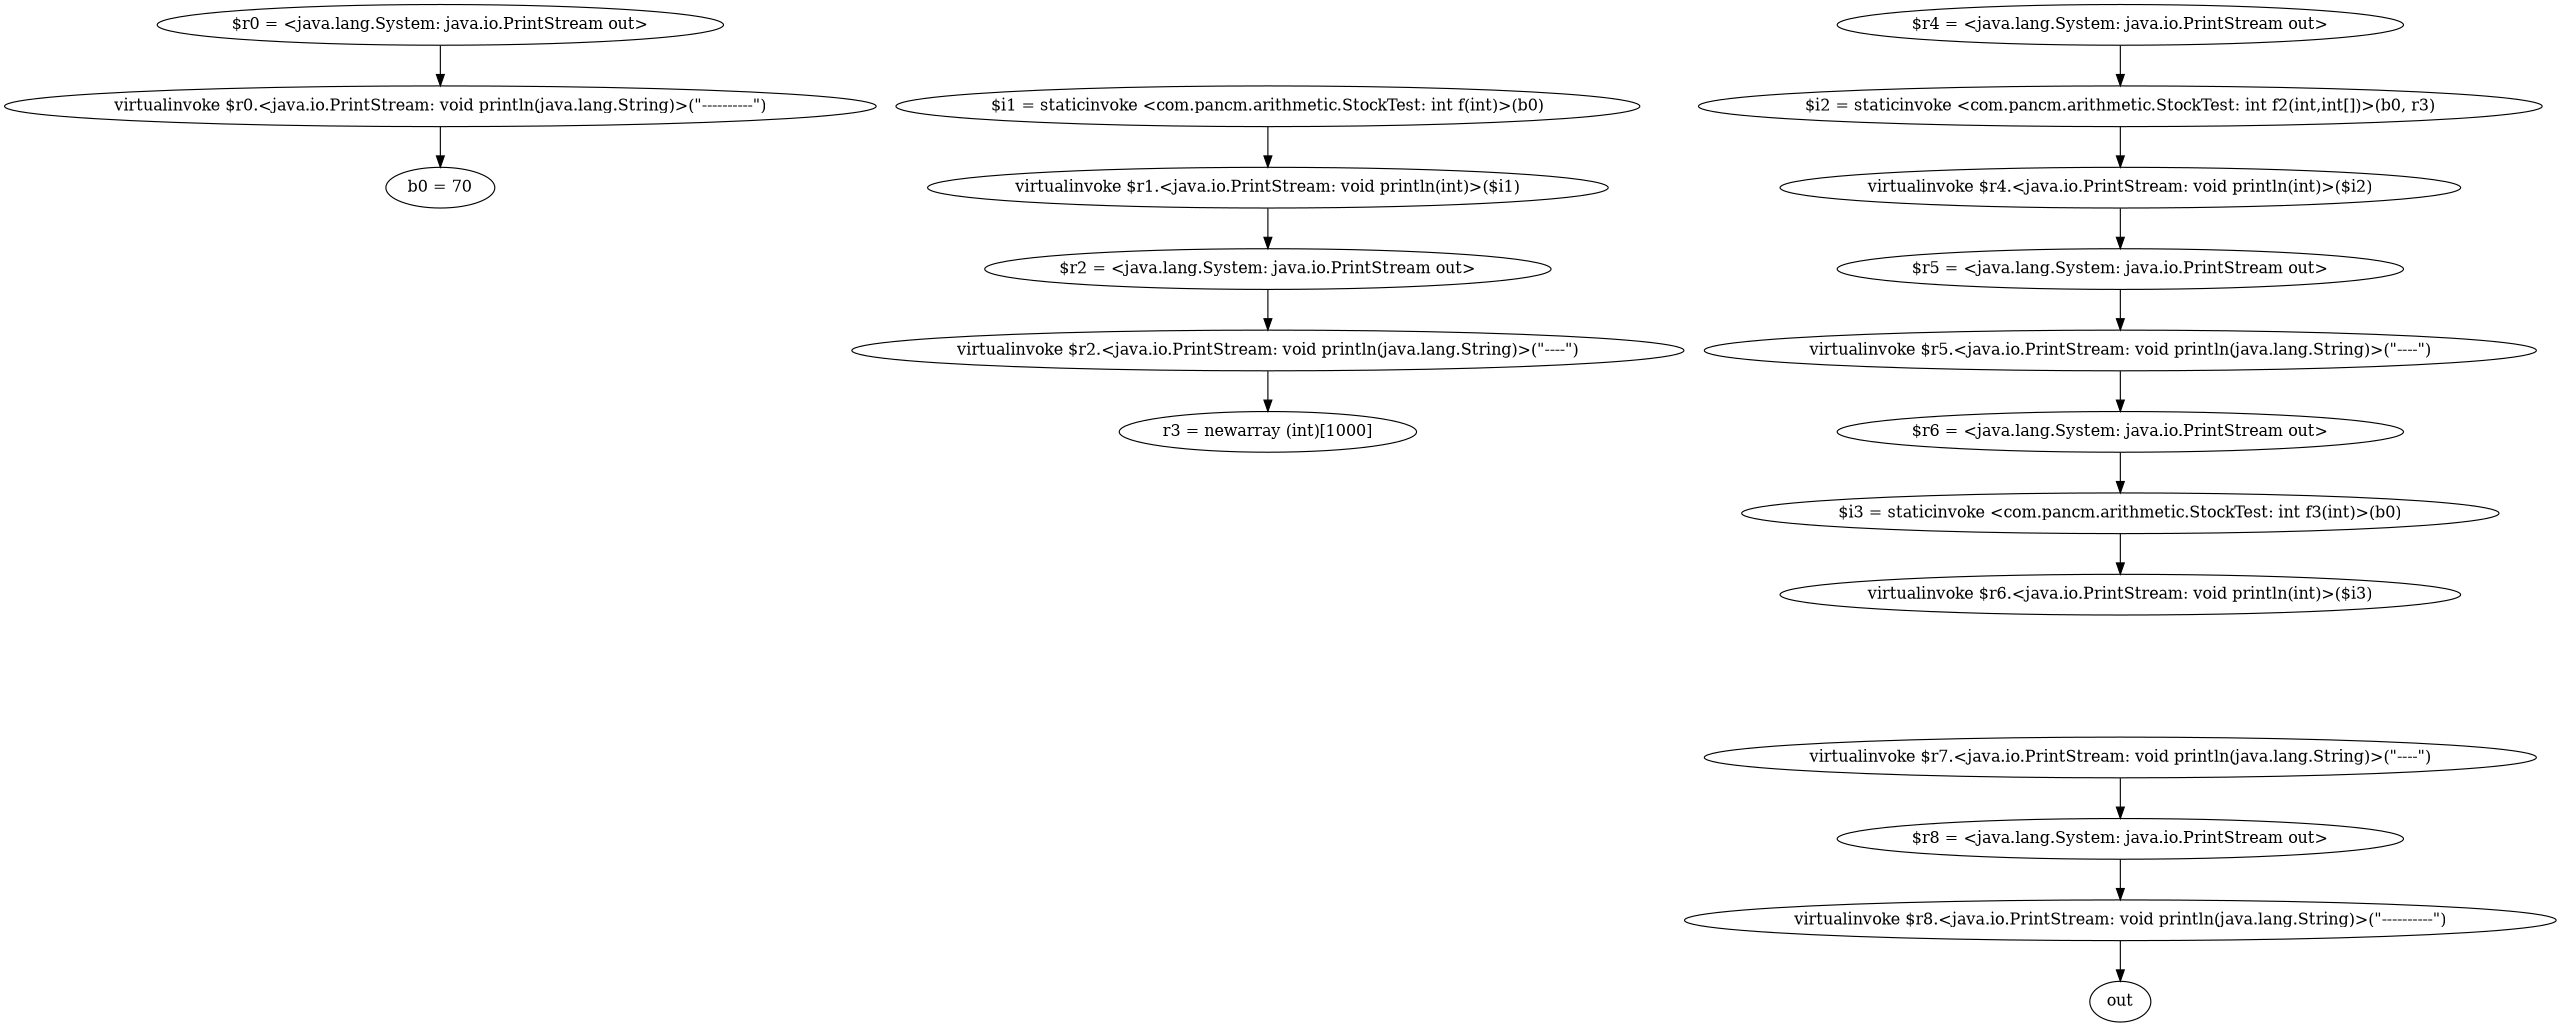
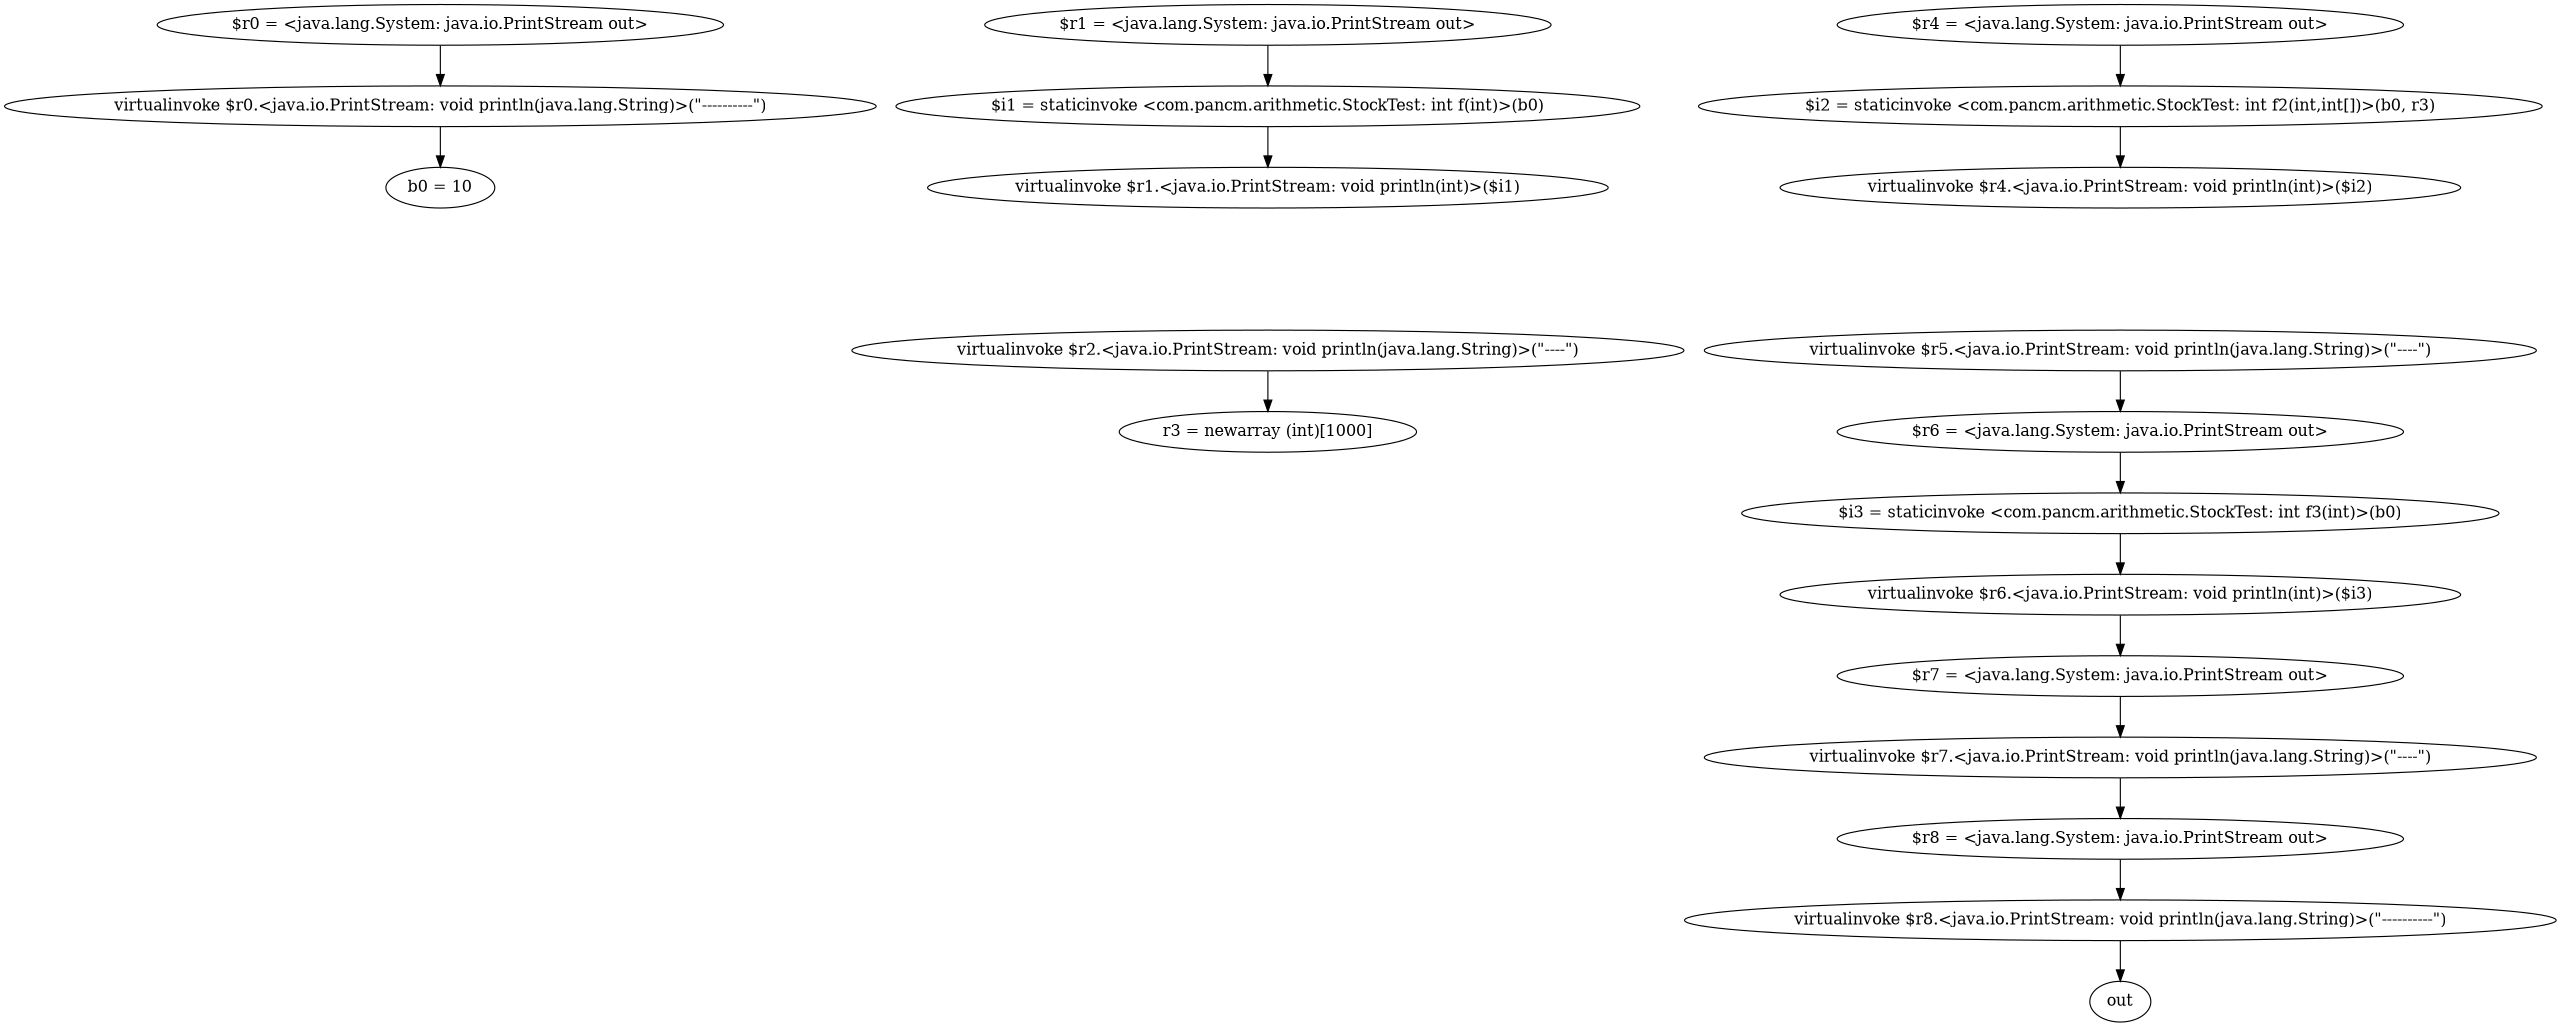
none -> (1268, 25)
(440, 188) -> (440, 188)
(1268, 269) -> none
(2120, 269) -> none
none -> (2120, 676)
